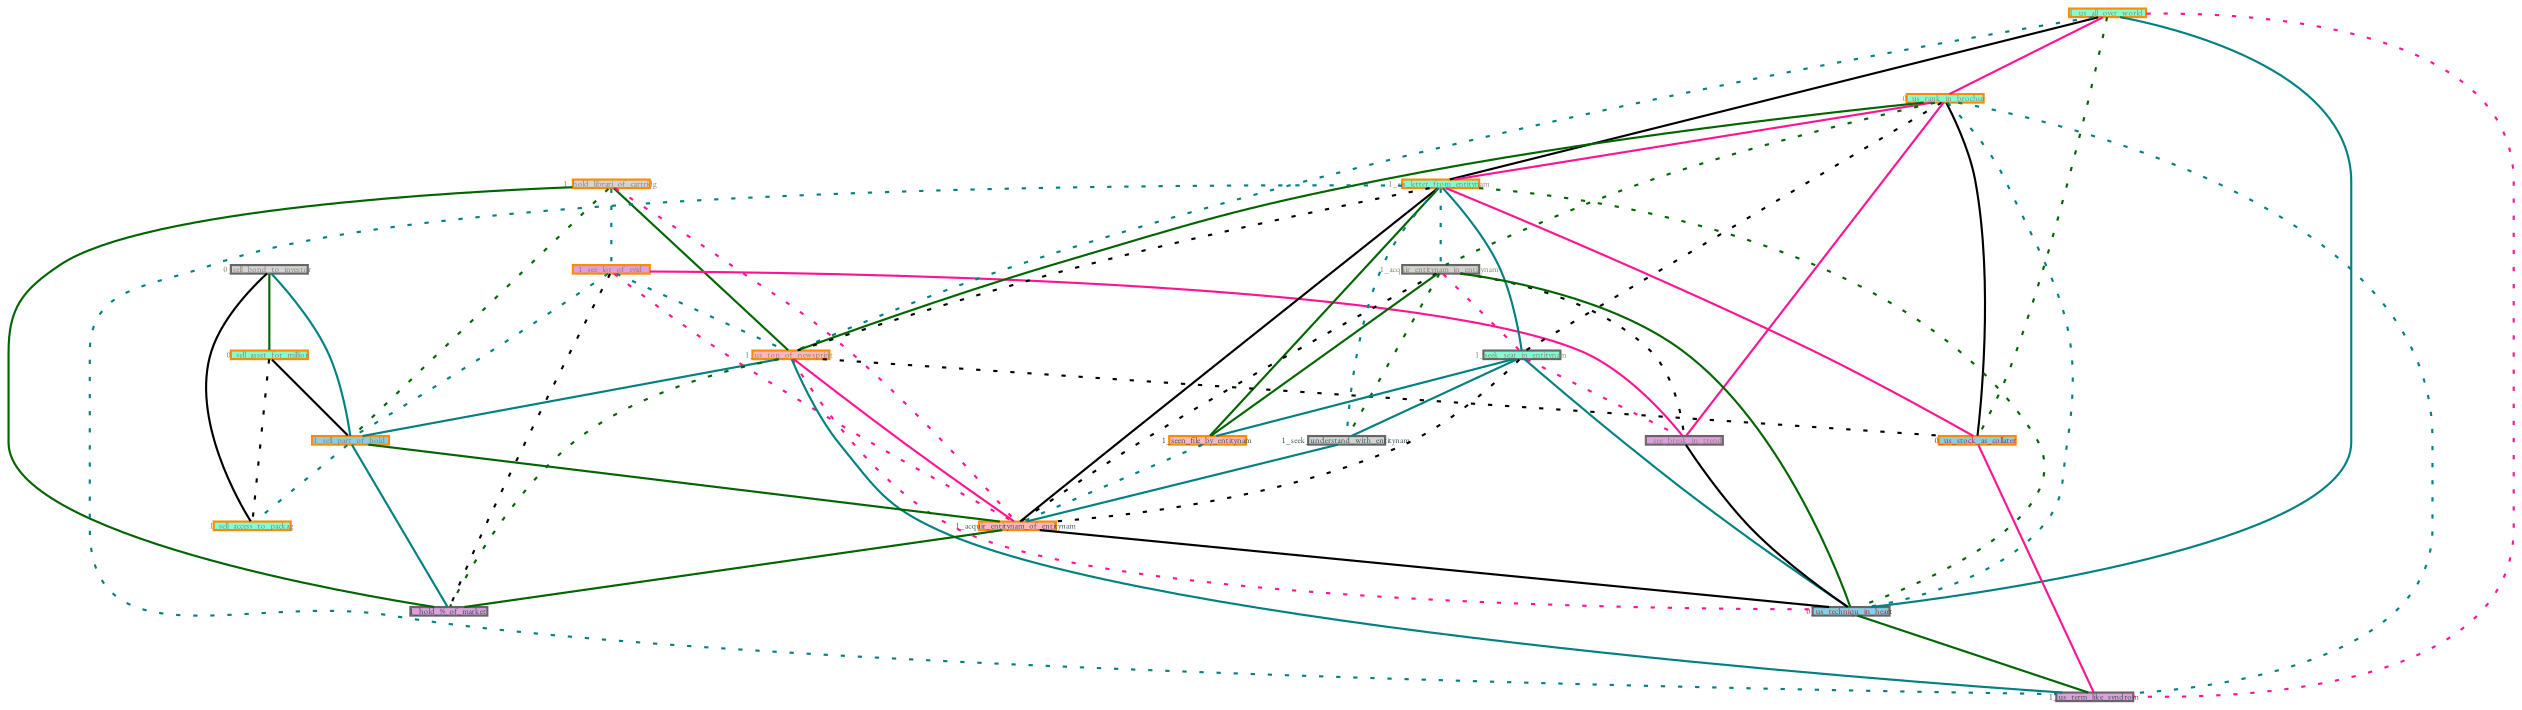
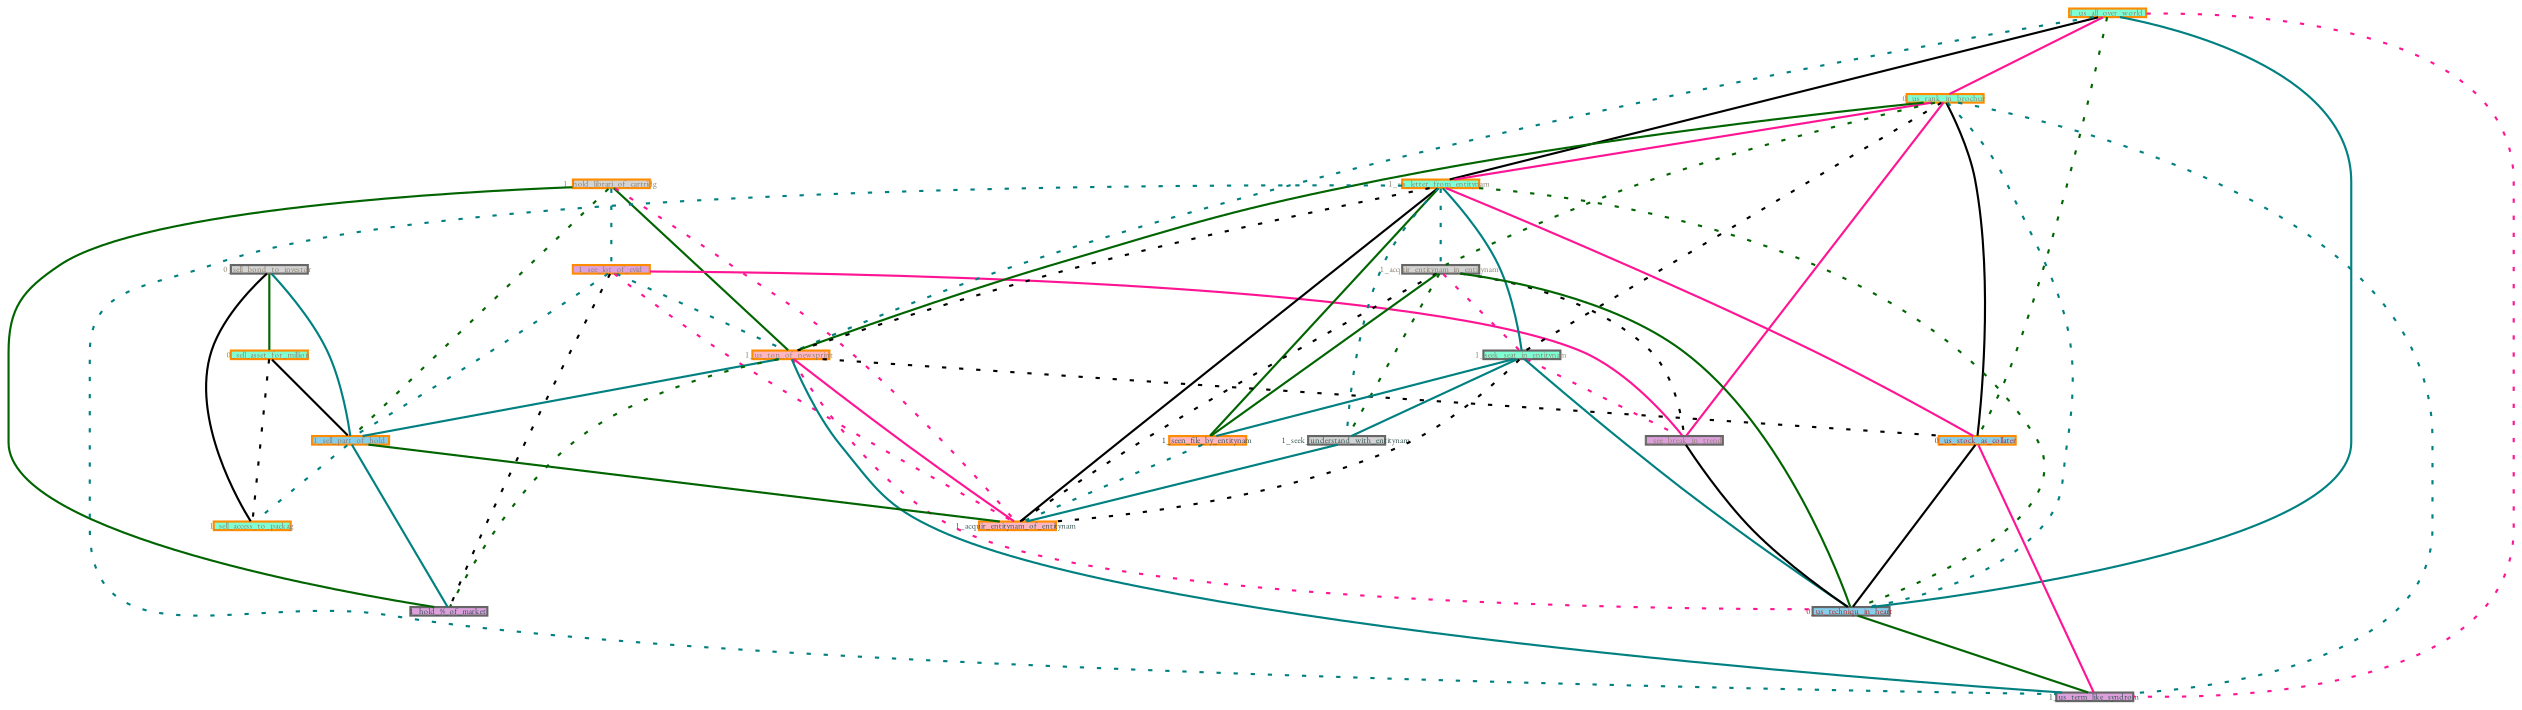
(733, 569) -> none
(1434, 569) -> (1914, 526)
